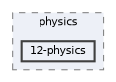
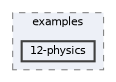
(58, 23) -> (58, 23)
